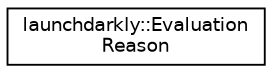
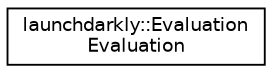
(136, 37) -> (136, 37)
